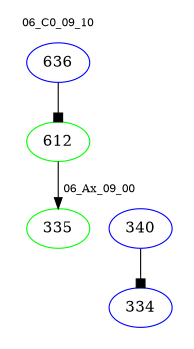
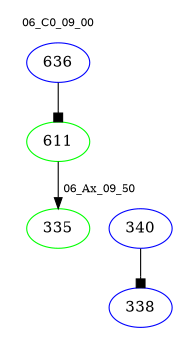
(58, 24) -> (58, 24)
(58, 142) -> (58, 142)
(99, 190) -> (99, 190)
(141, 308) -> (141, 308)
